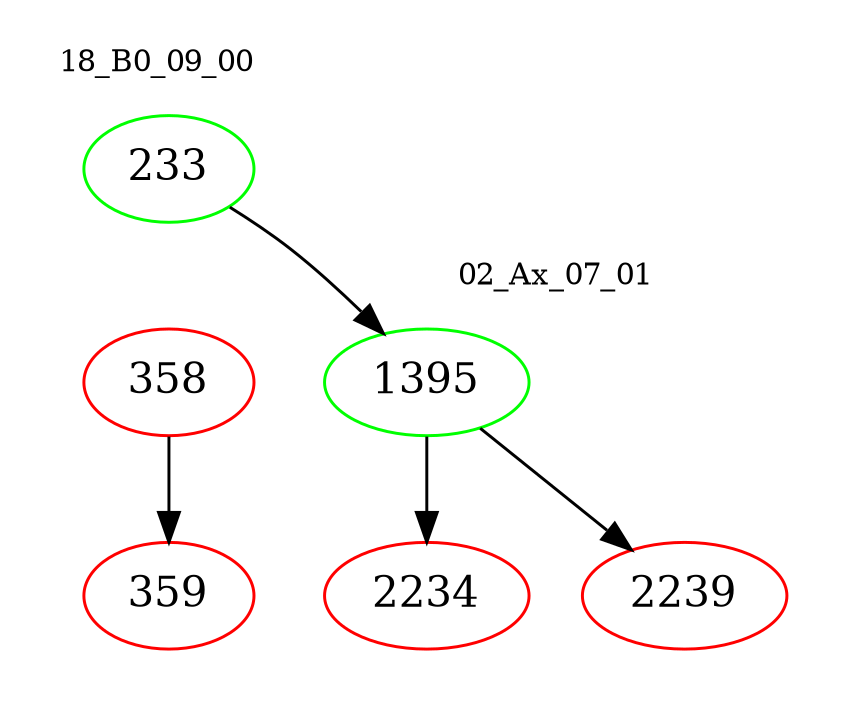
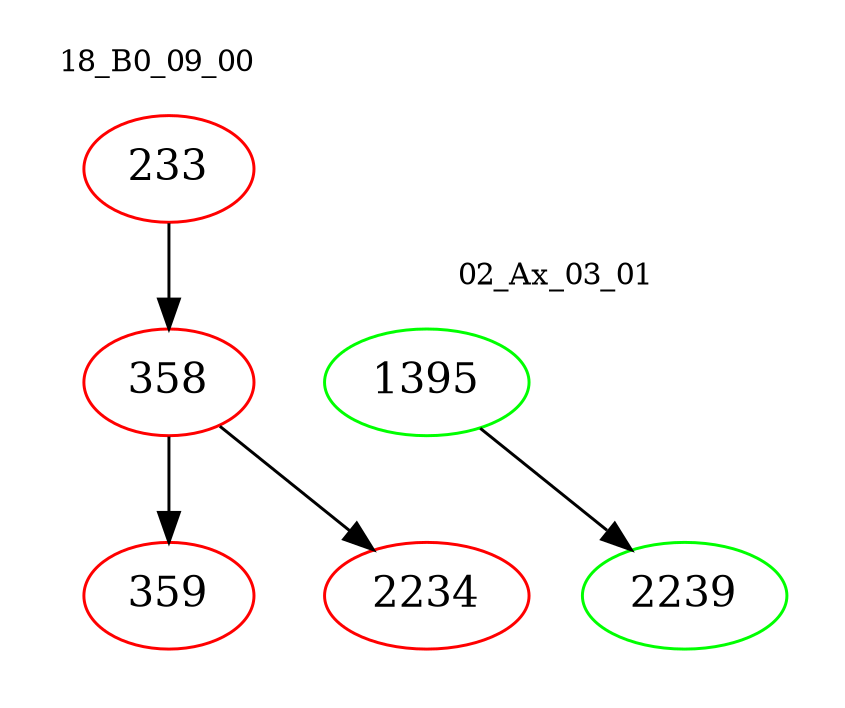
(169, 169) -> (169, 169)
(321, 275) -> (169, 261)
(556, 277) -> (556, 277)
(427, 475) -> (259, 458)
(685, 596) -> (685, 596)
